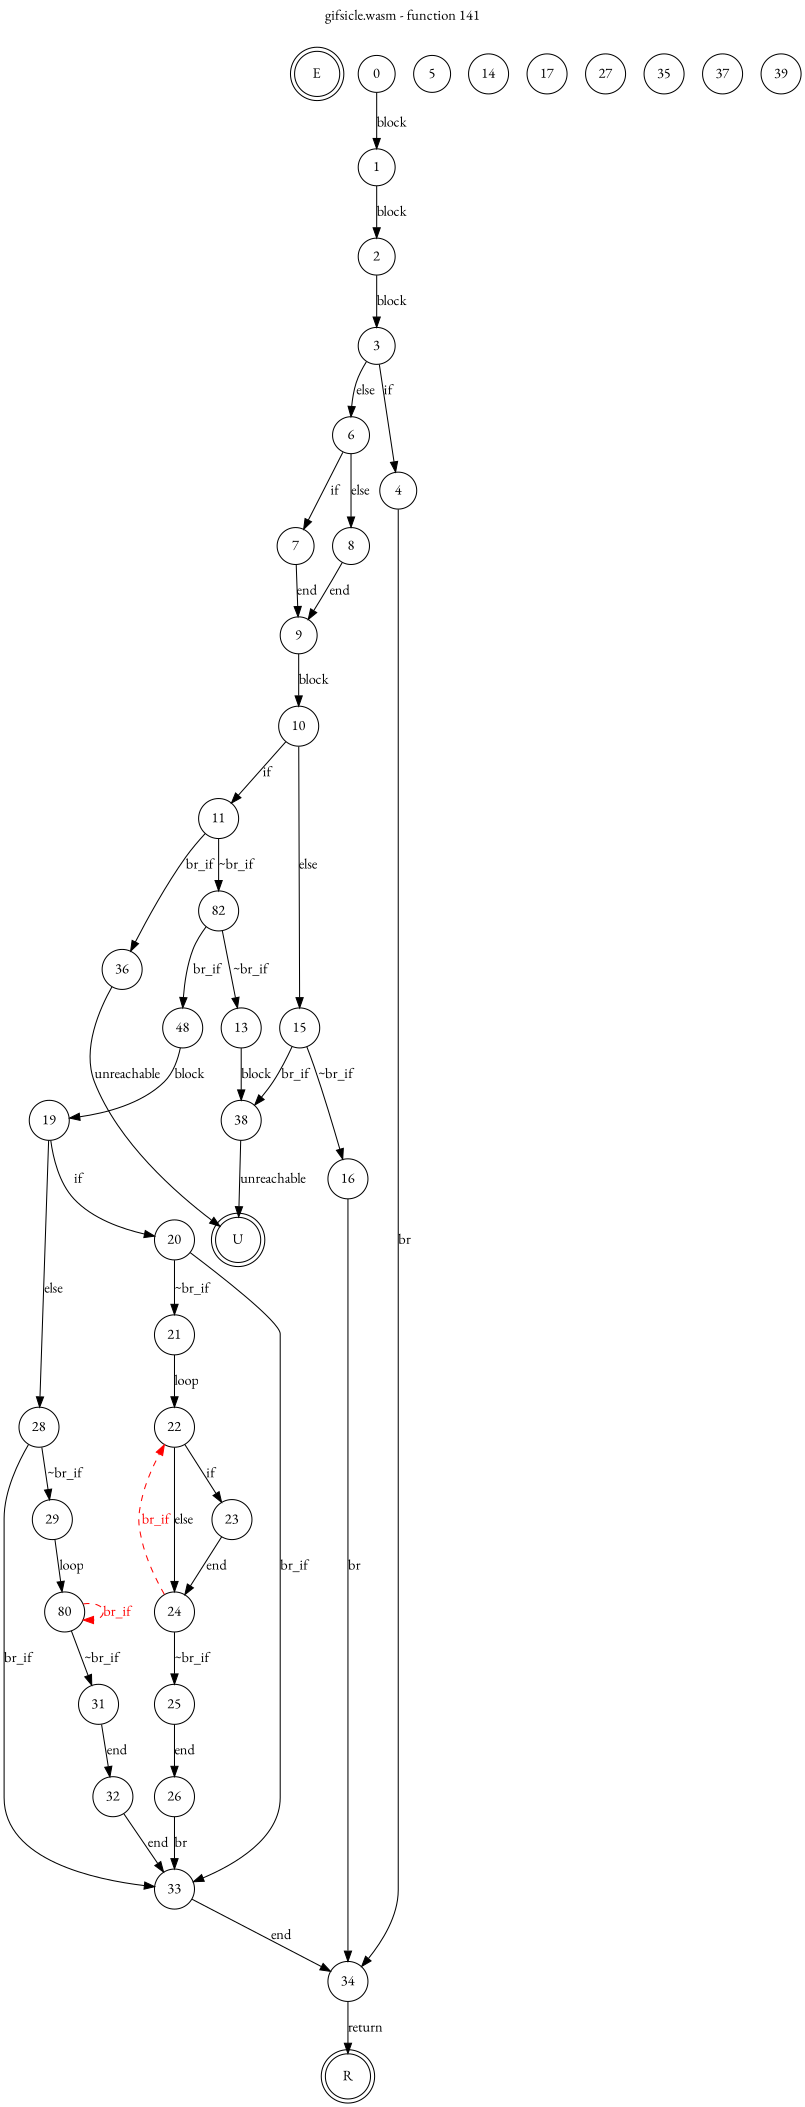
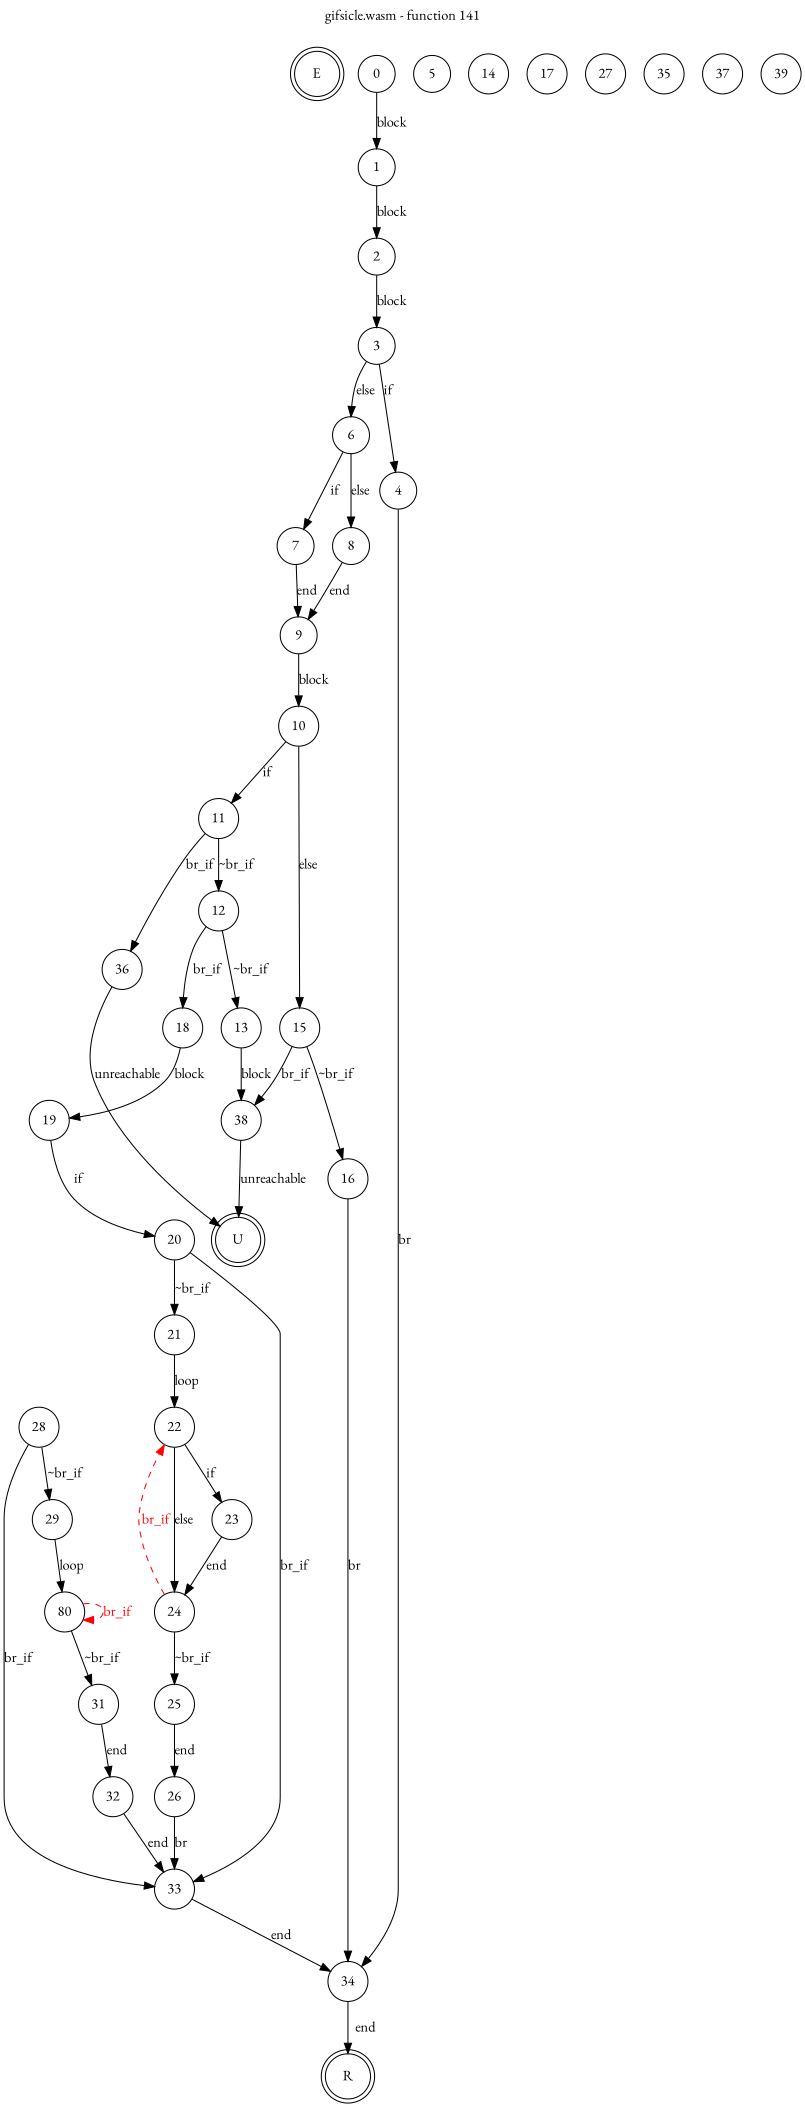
(219, 911) -> (219, 911)
(183, 1028) -> (183, 1028)
(44, 1268) -> none
(365, 2028) -> (365, 2028)
